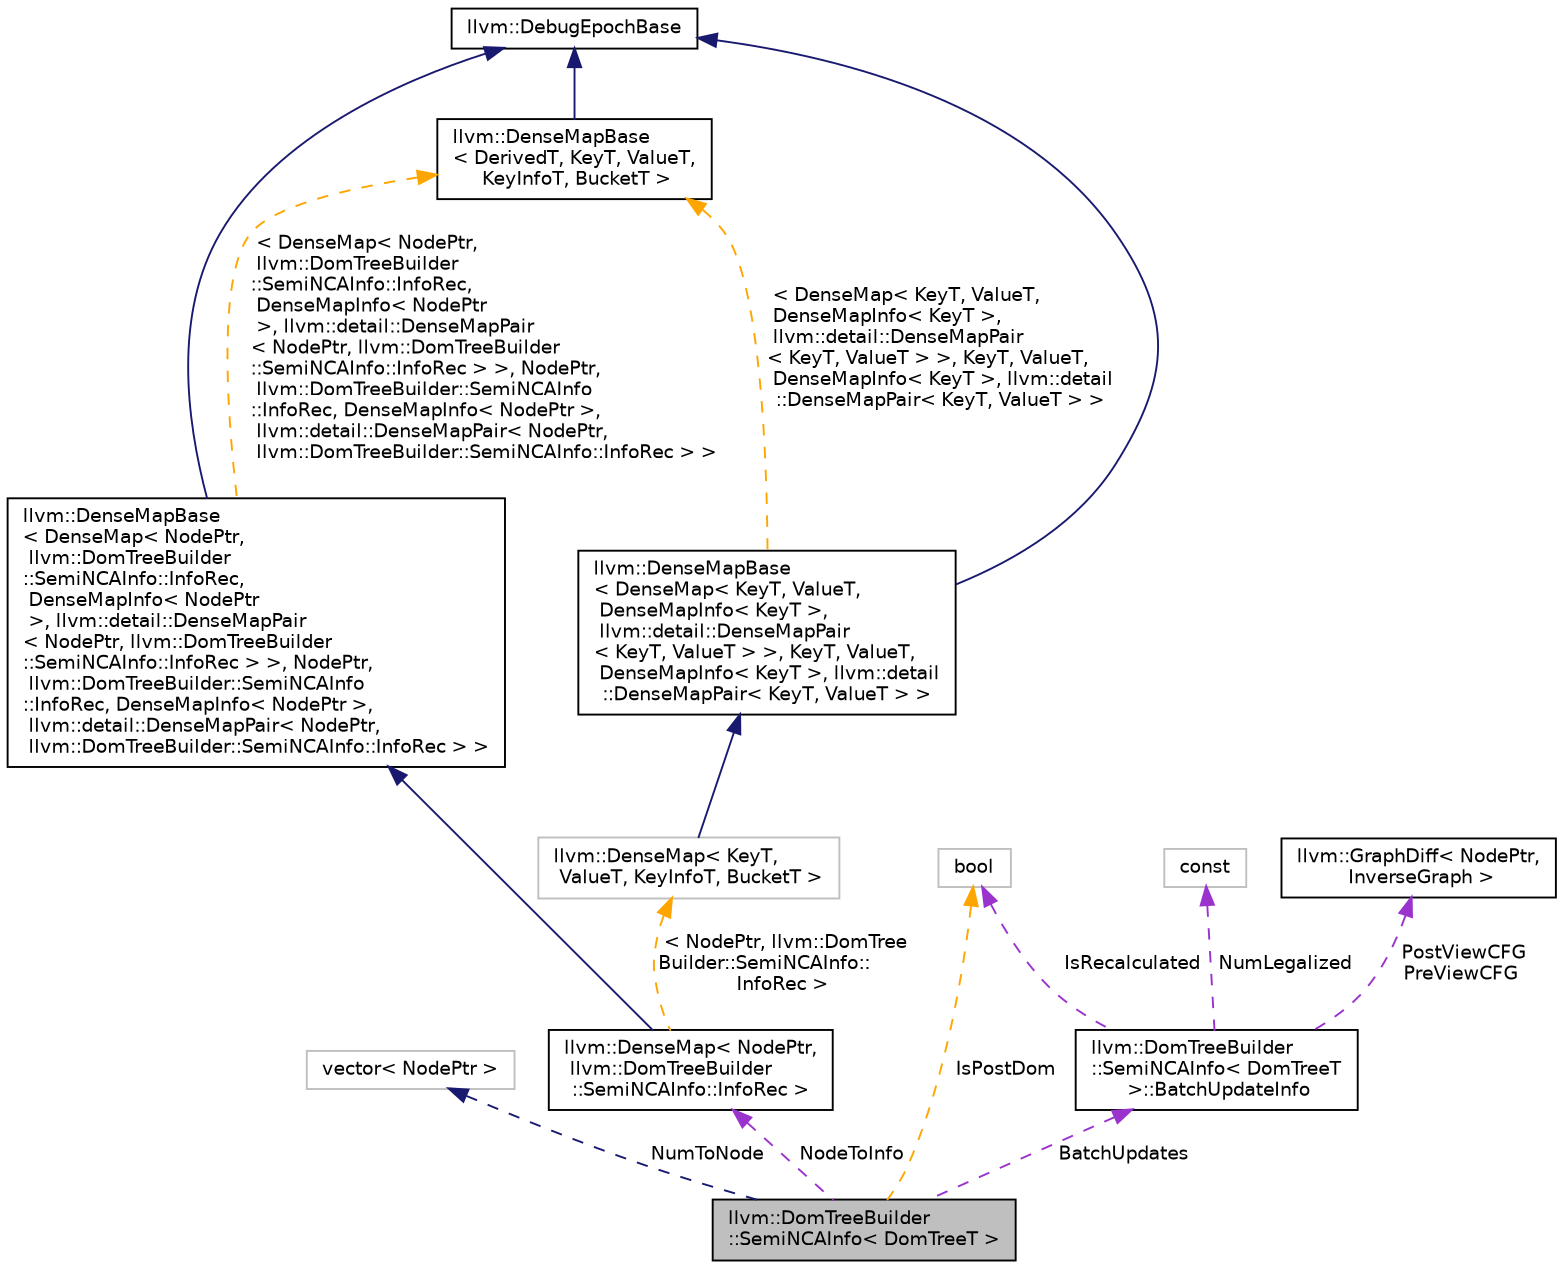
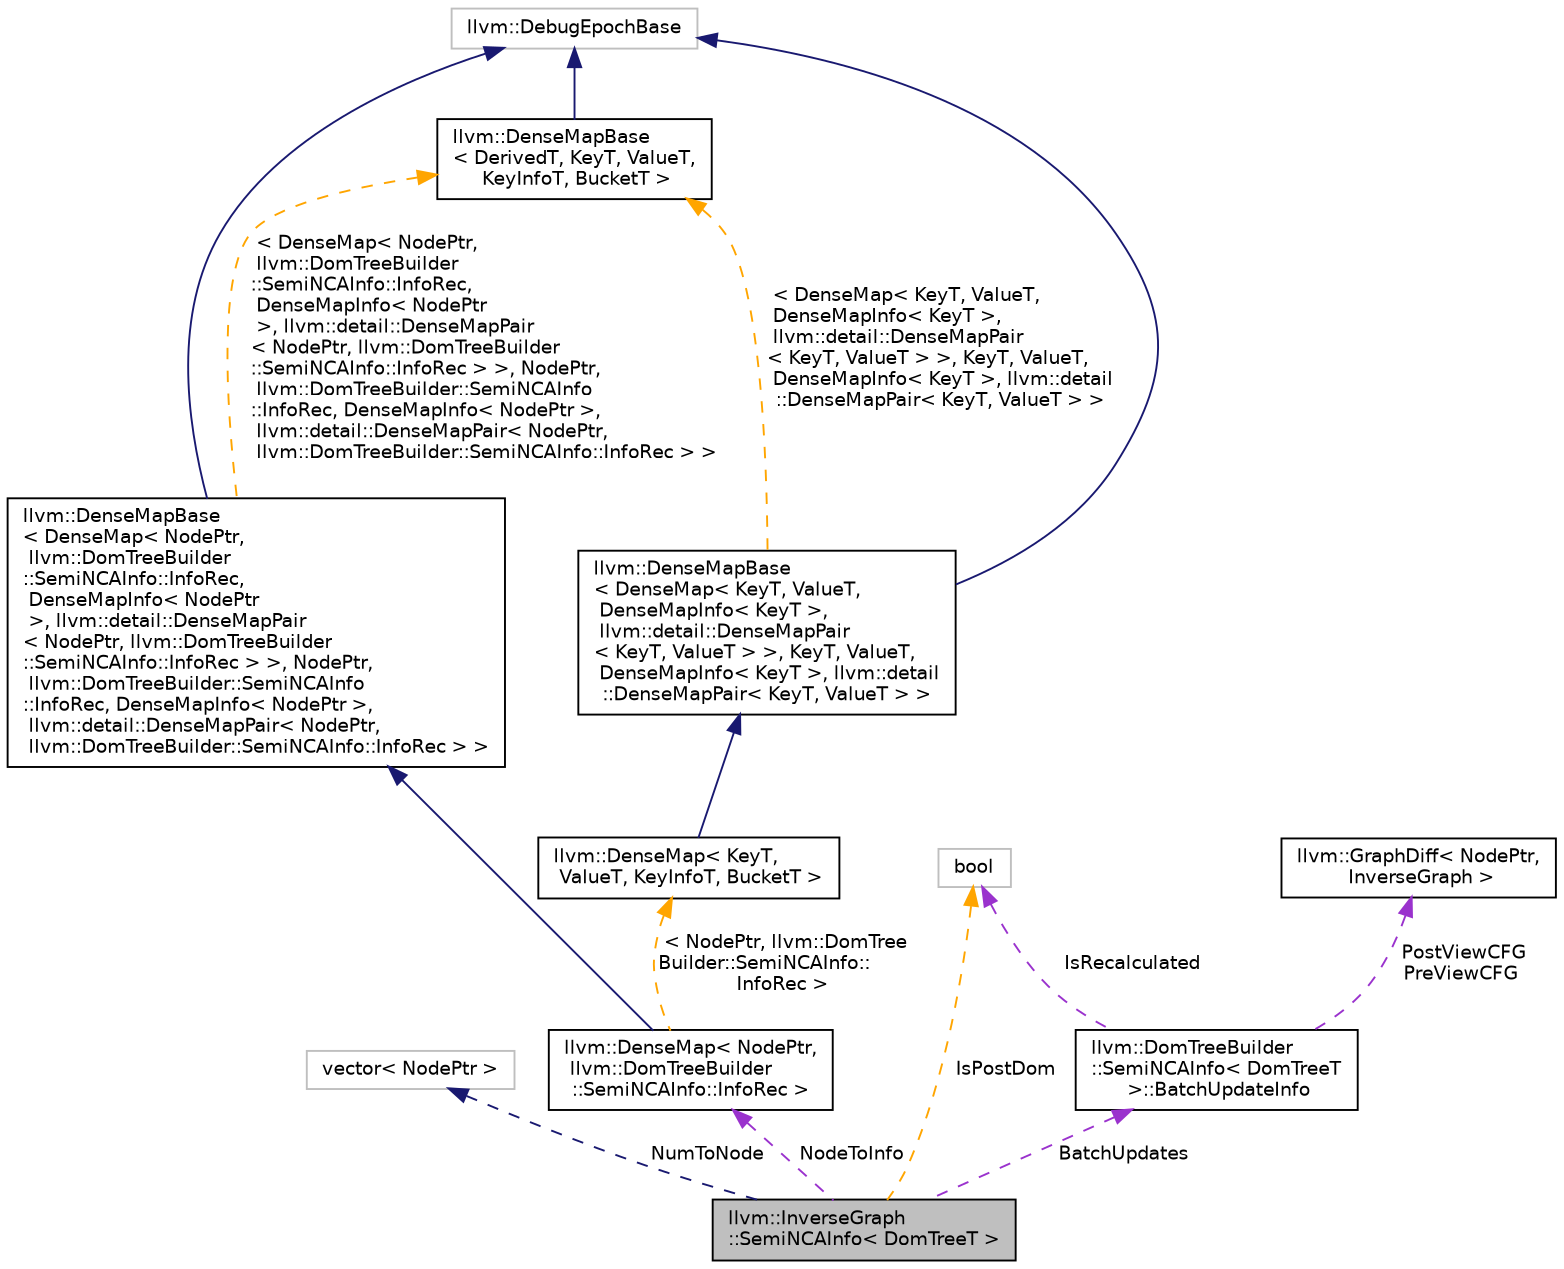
(575, 29) -> (575, 29)
(689, 868) -> (689, 868)
(1205, 868) -> none
(864, 1230) -> (864, 1230)
